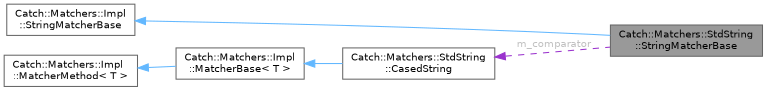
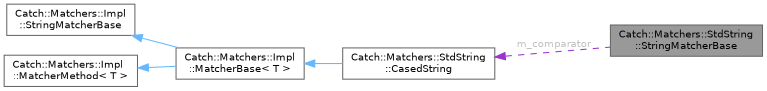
(378, 26) -> (161, 43)
